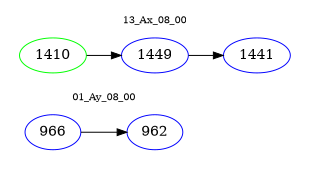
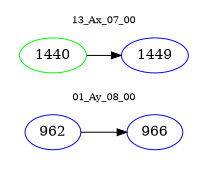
(155, 21) -> (104, 21)
(53, 55) -> (53, 55)
(257, 55) -> none
(99, 132) -> (99, 132)
